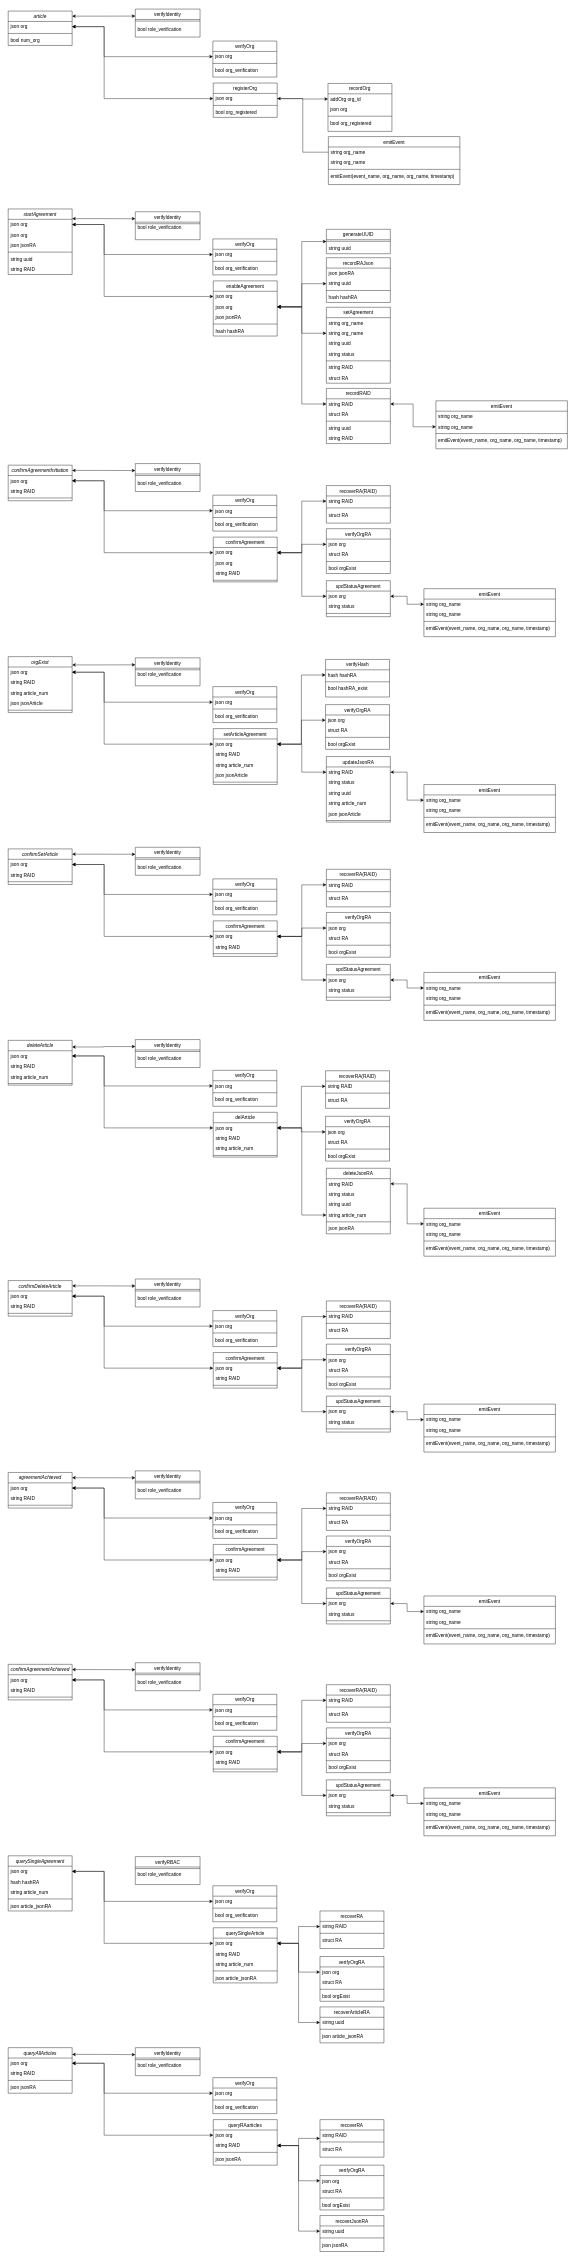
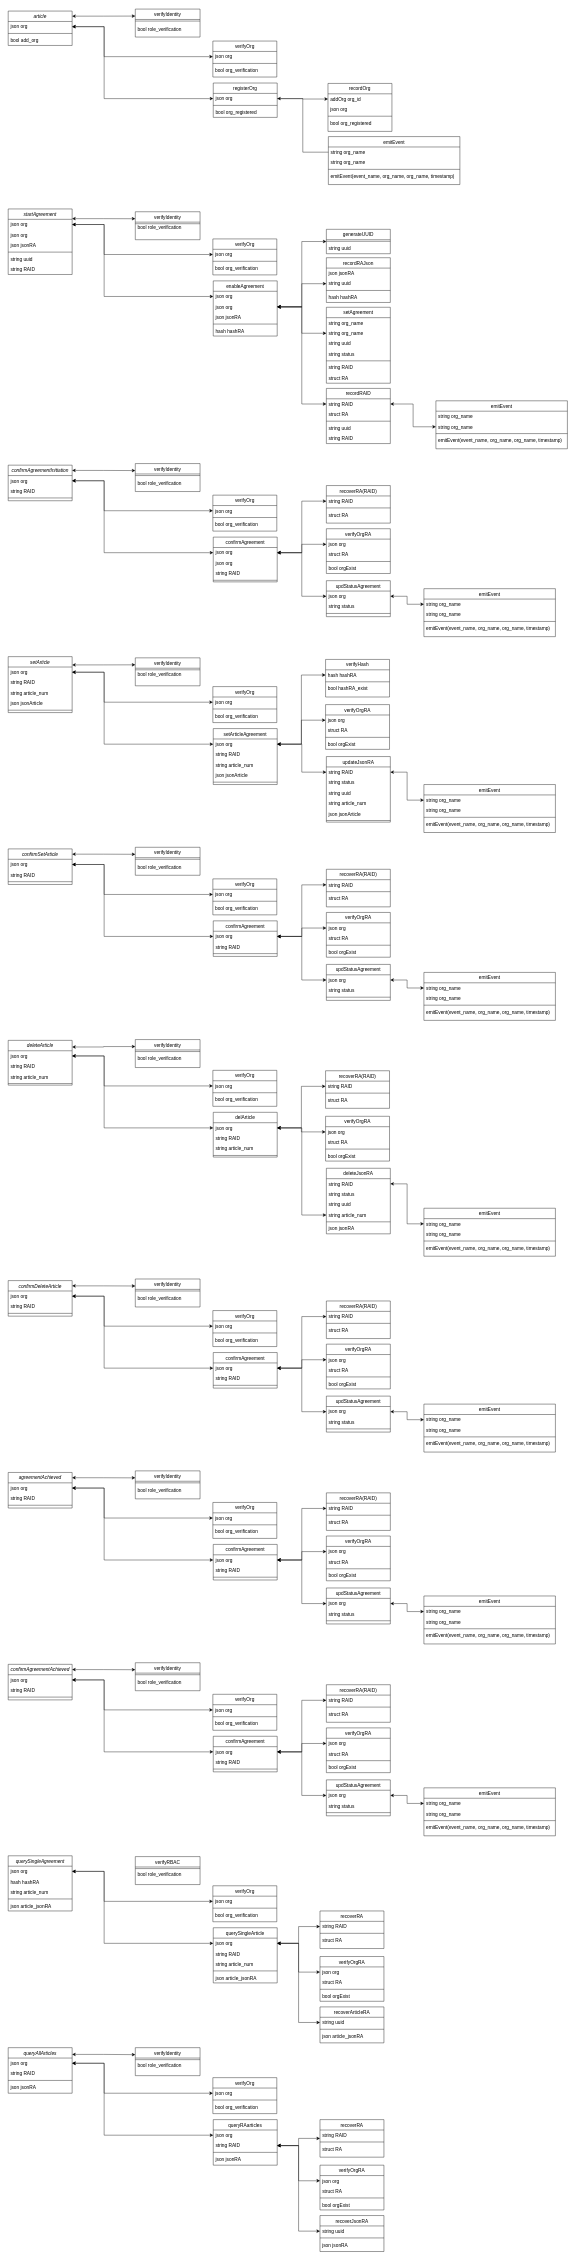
(25, 40) -> (25, 40)
(40, 662) -> (40, 662)
